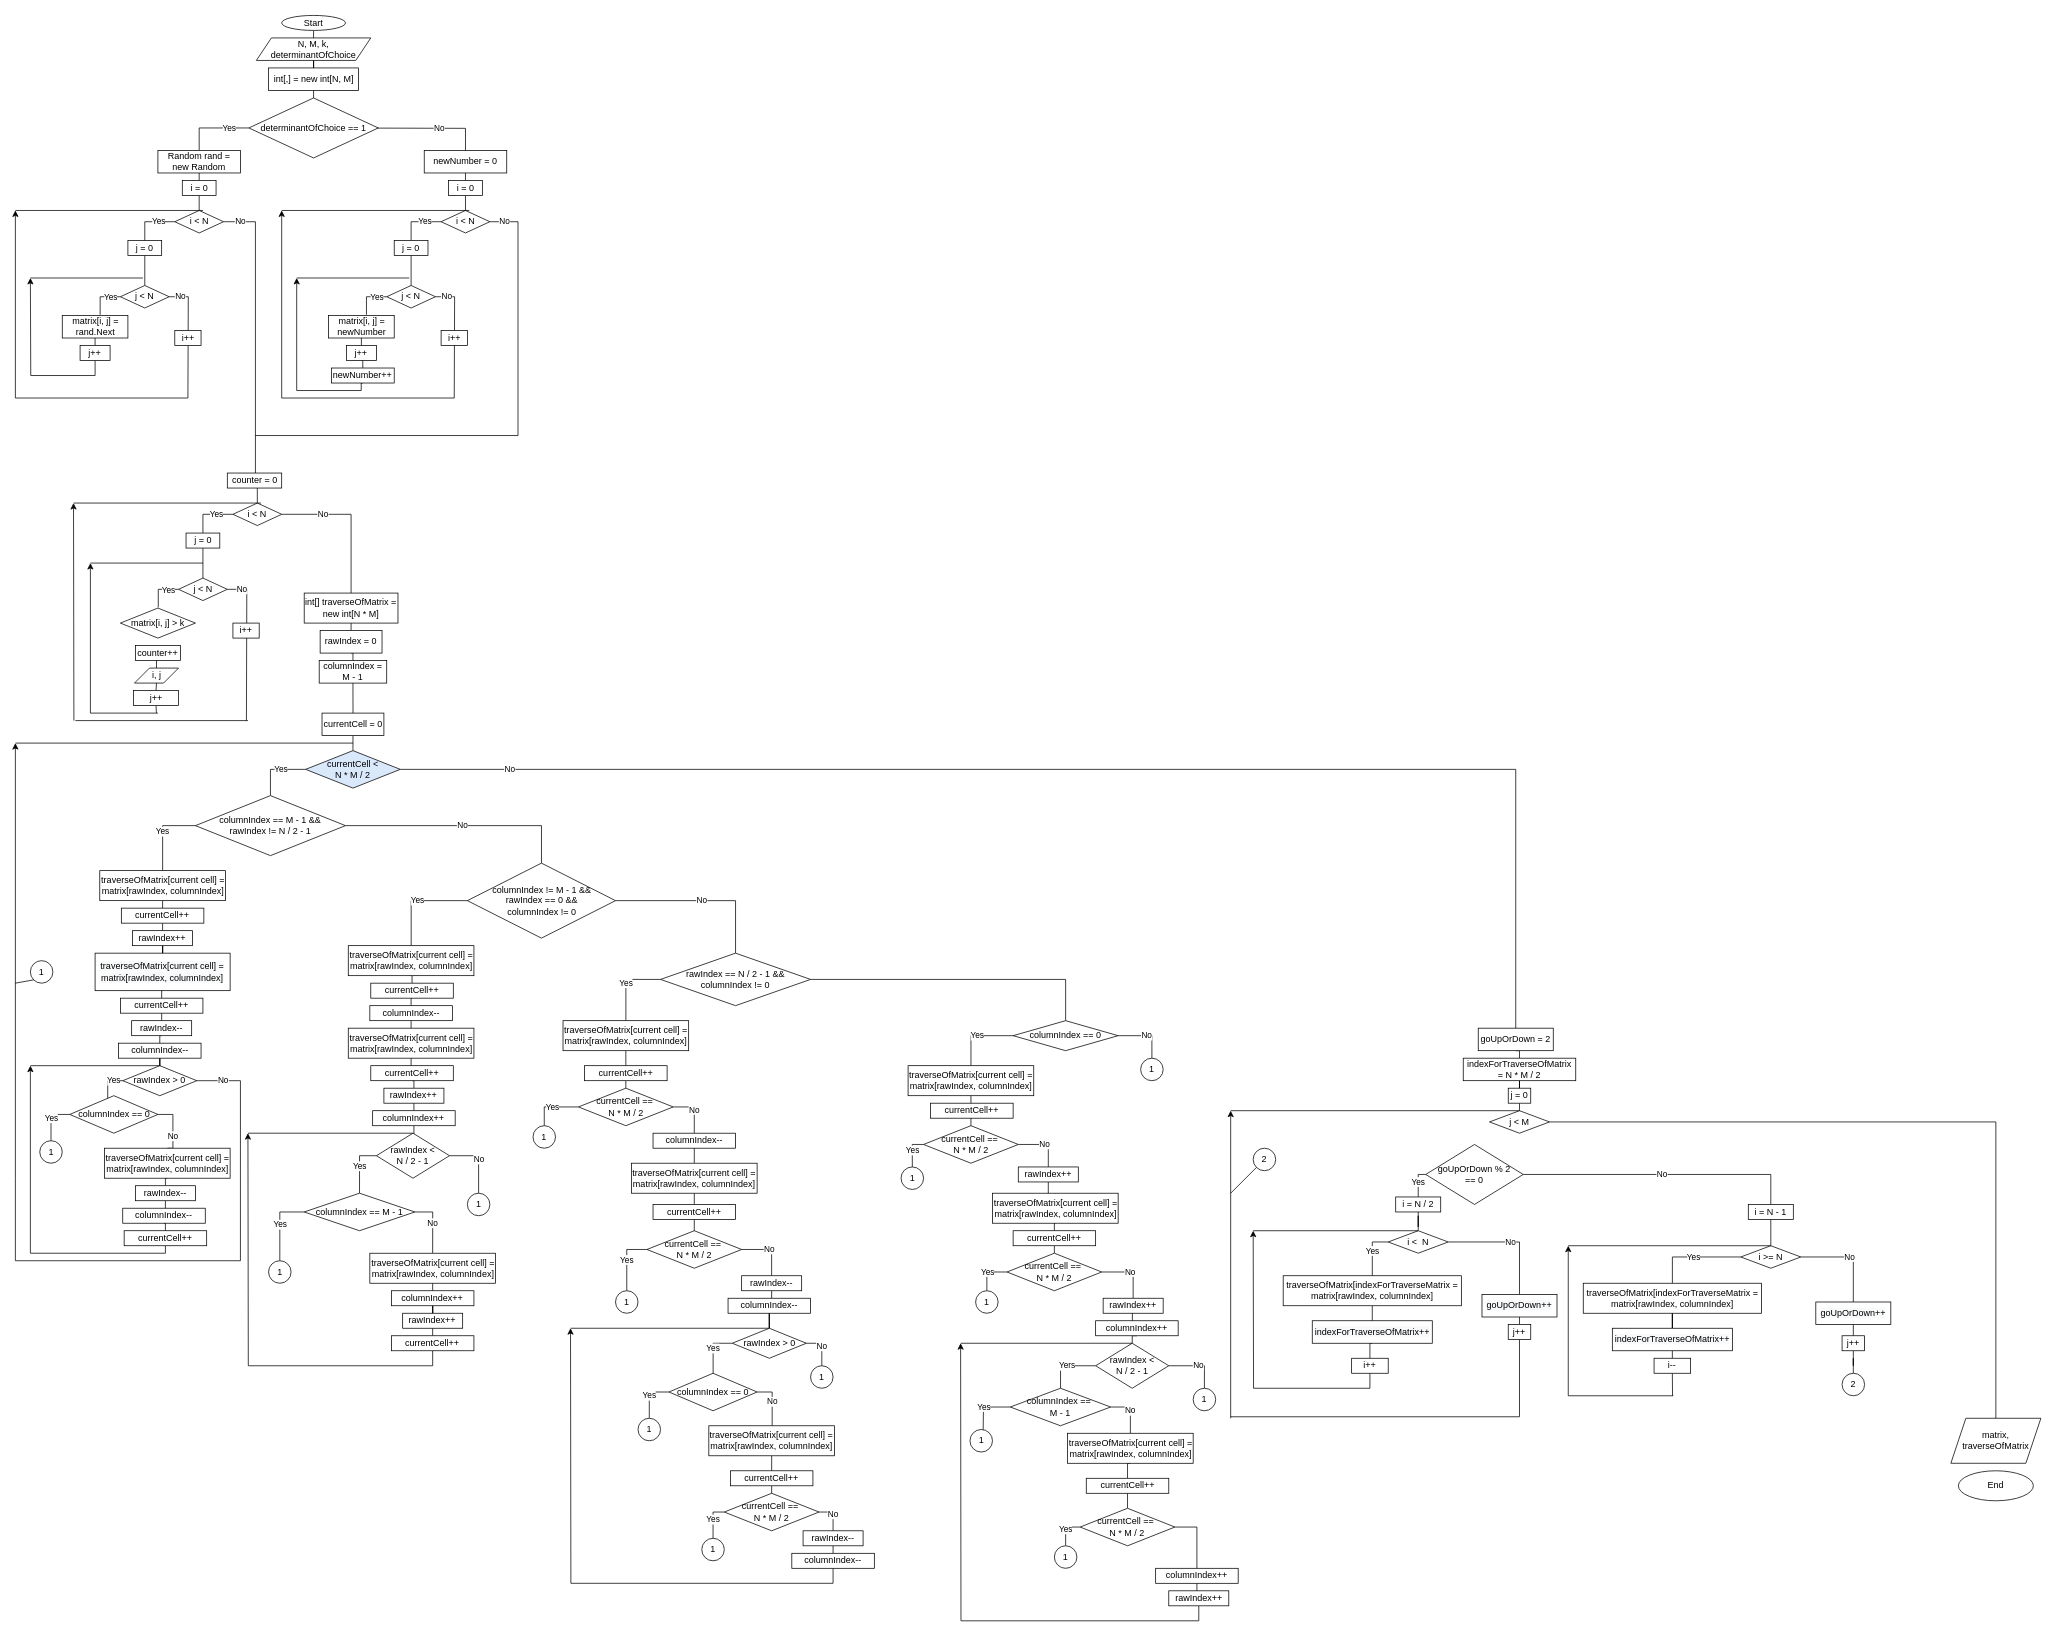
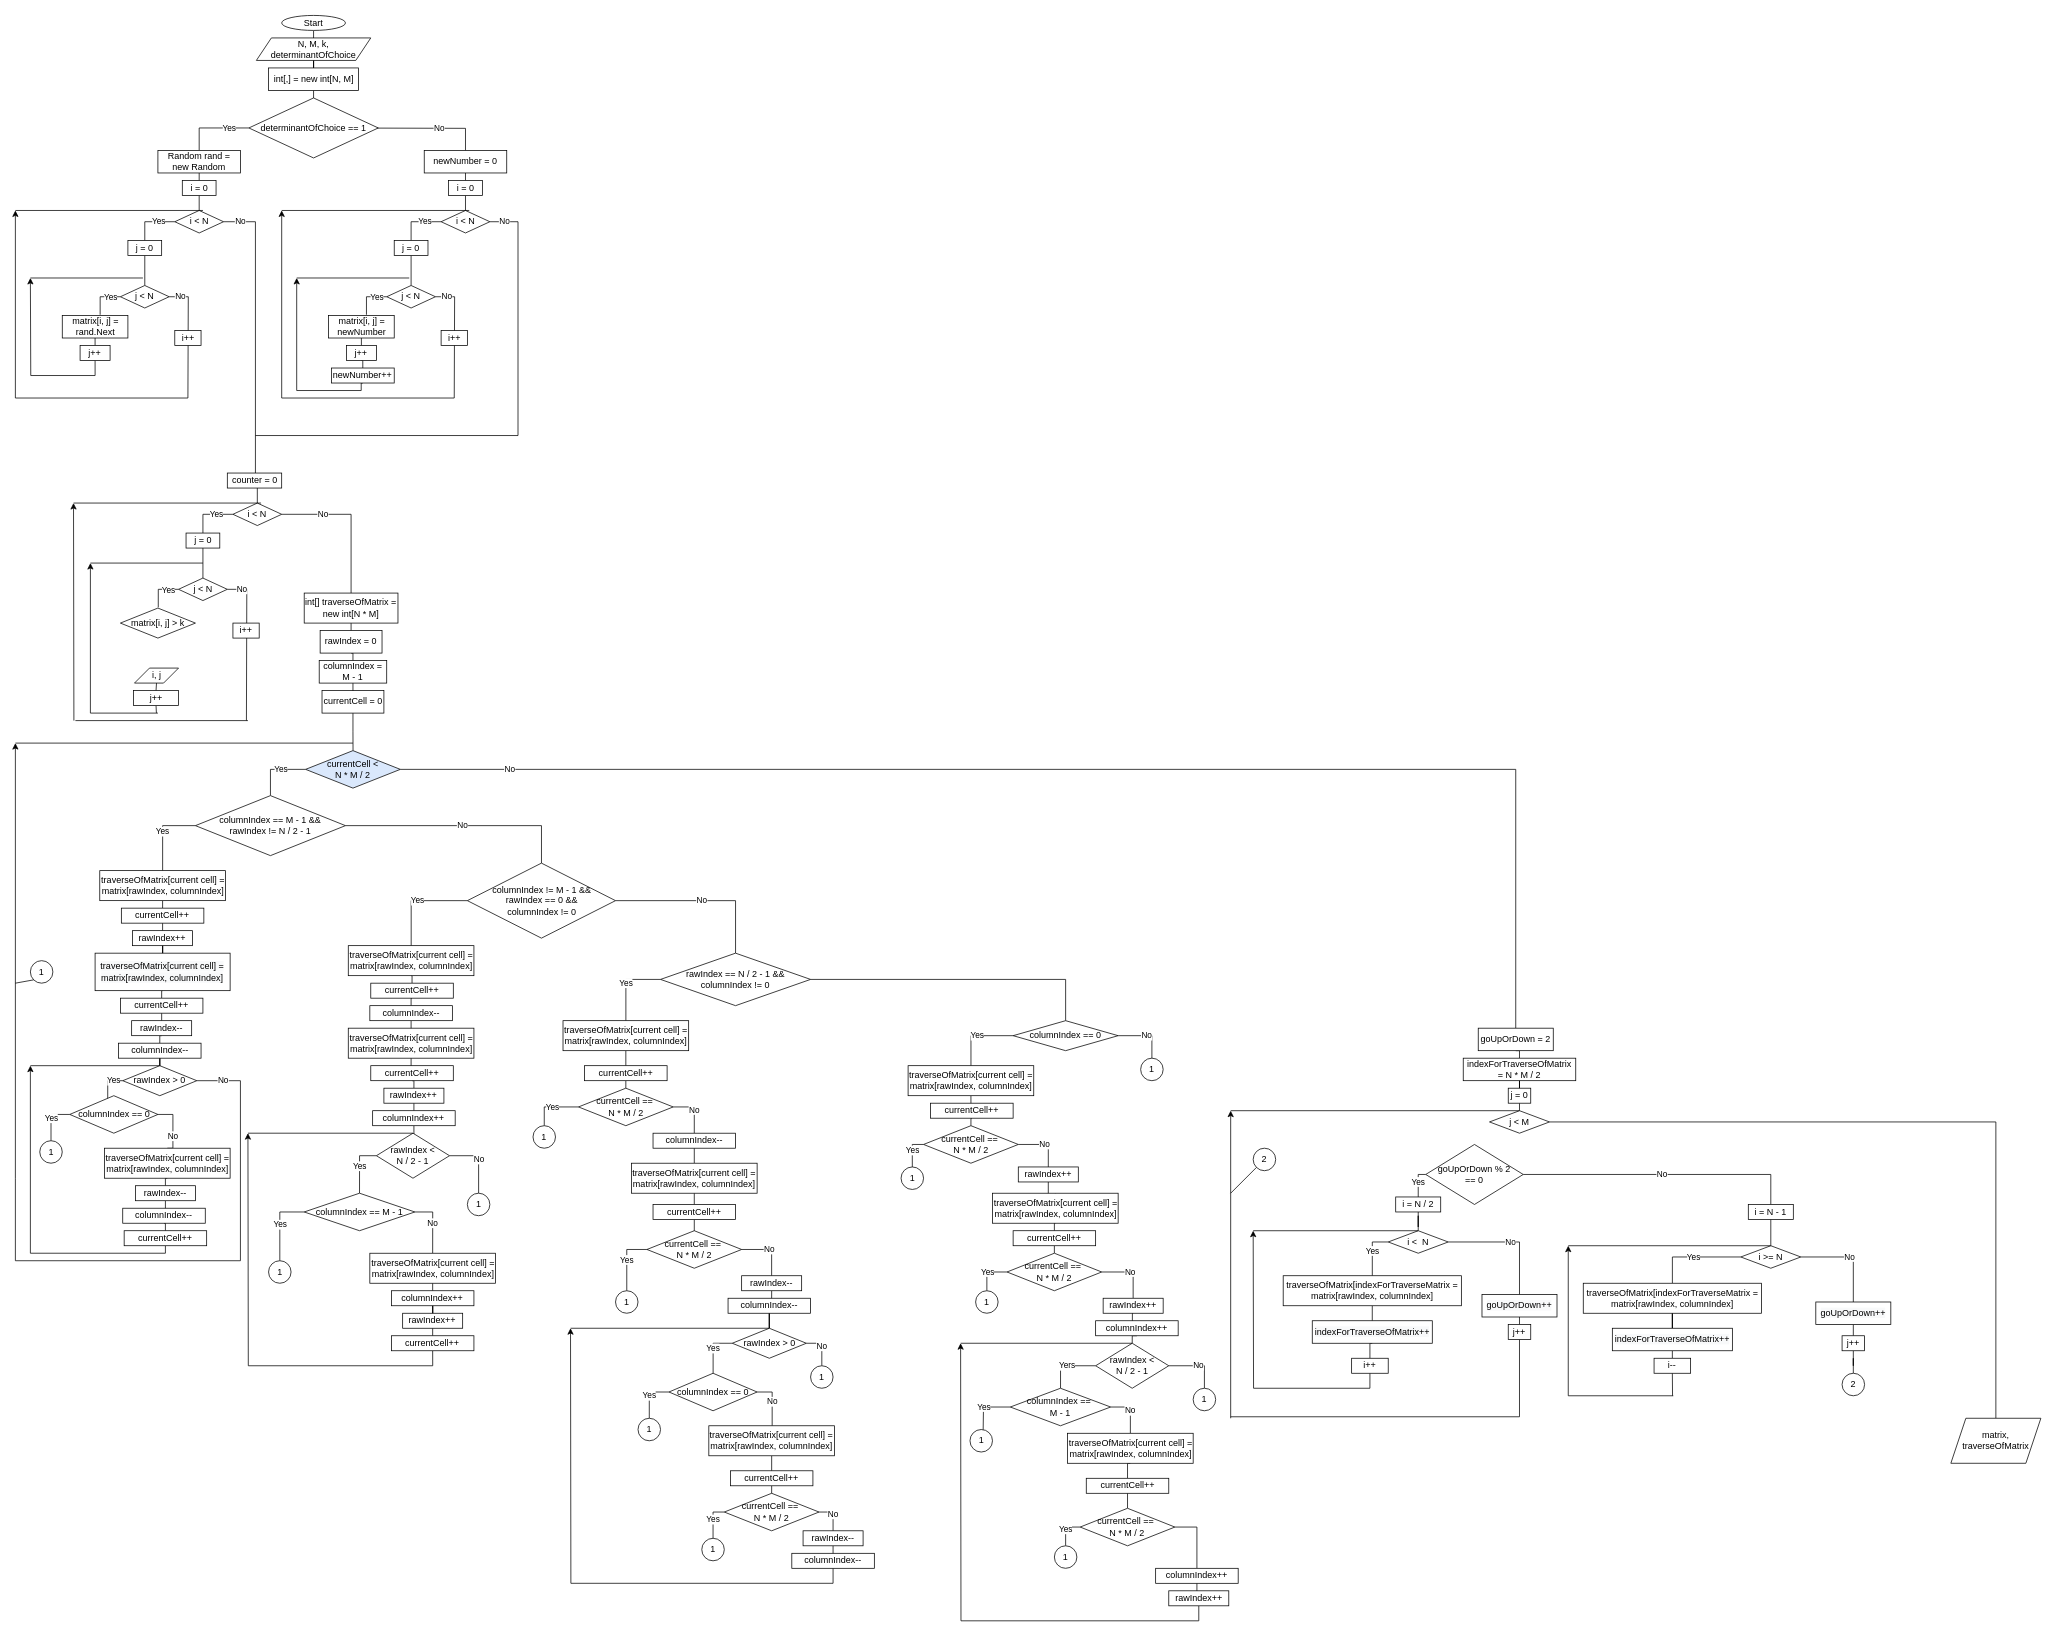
(158, 653) -> none
(156, 664) -> none
(353, 724) -> (353, 702)
(1995, 1485) -> none
